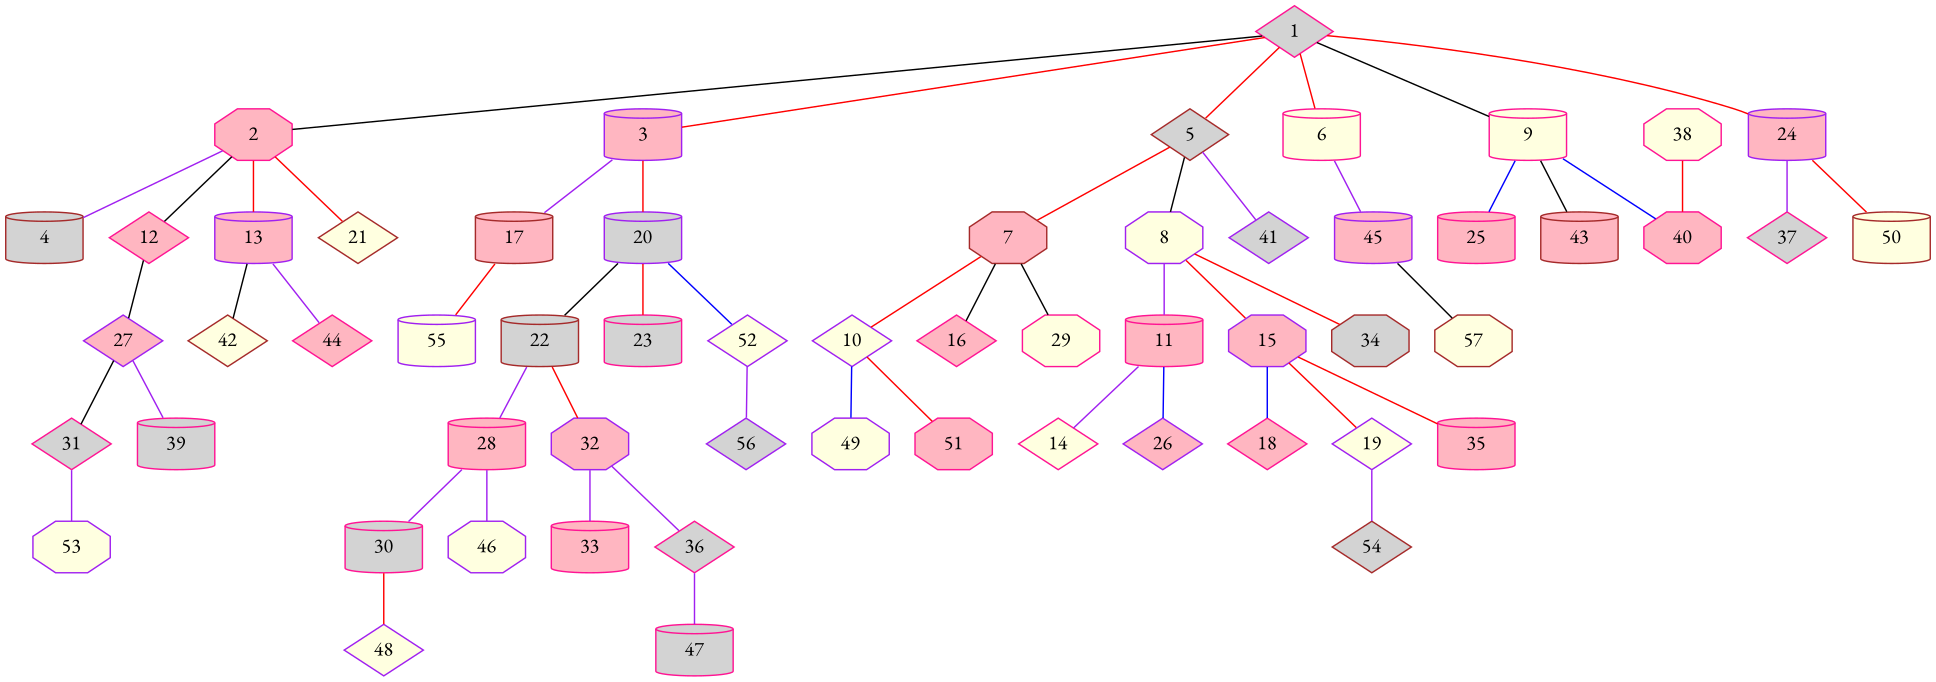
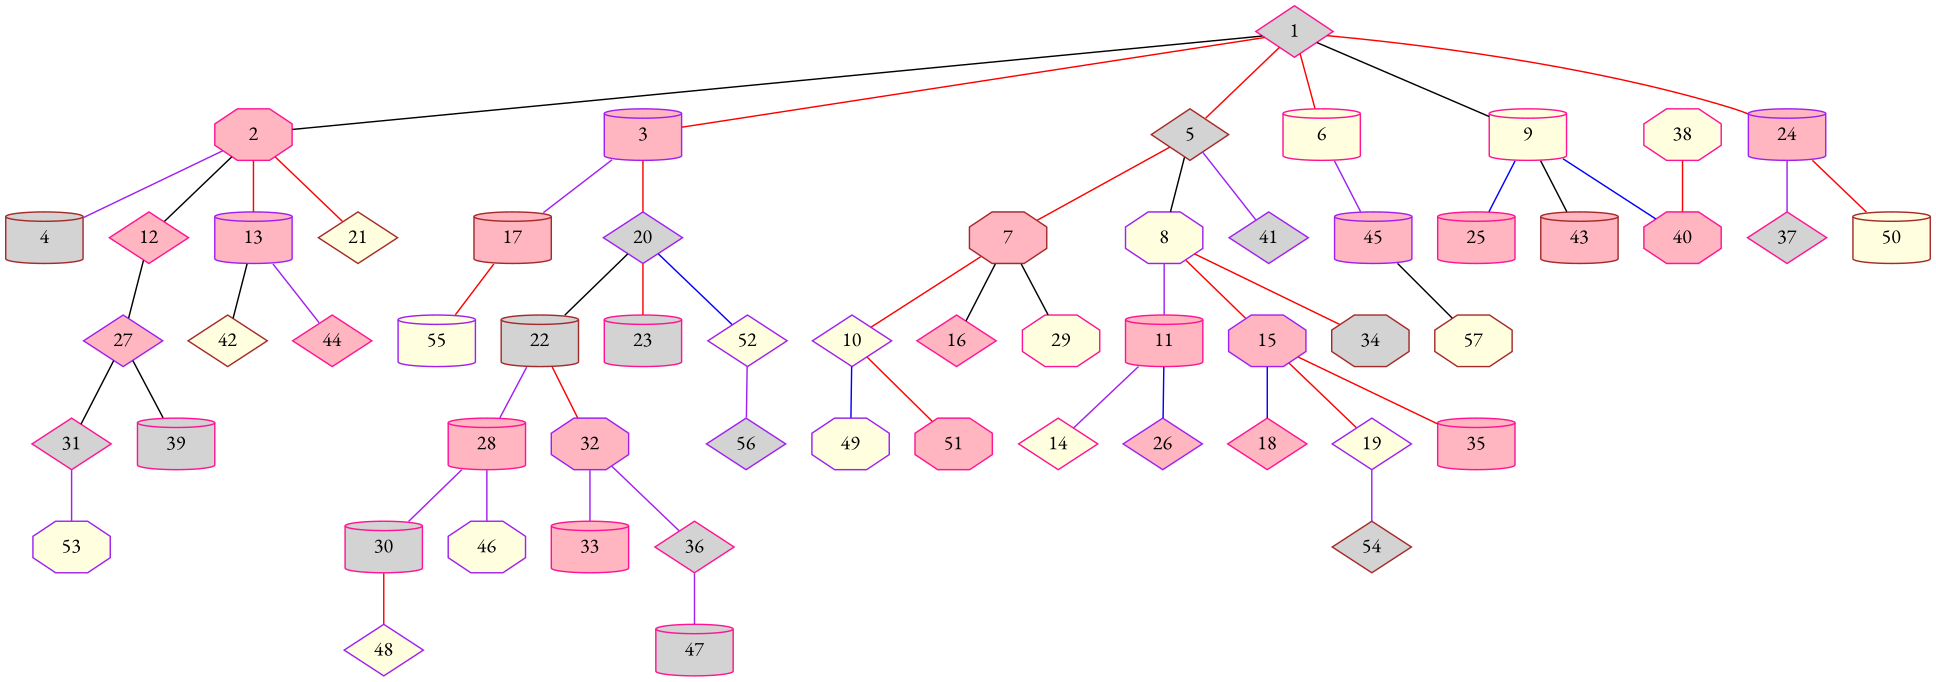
(643, 238) -> (643, 238)
(148, 389) -> (148, 389)
